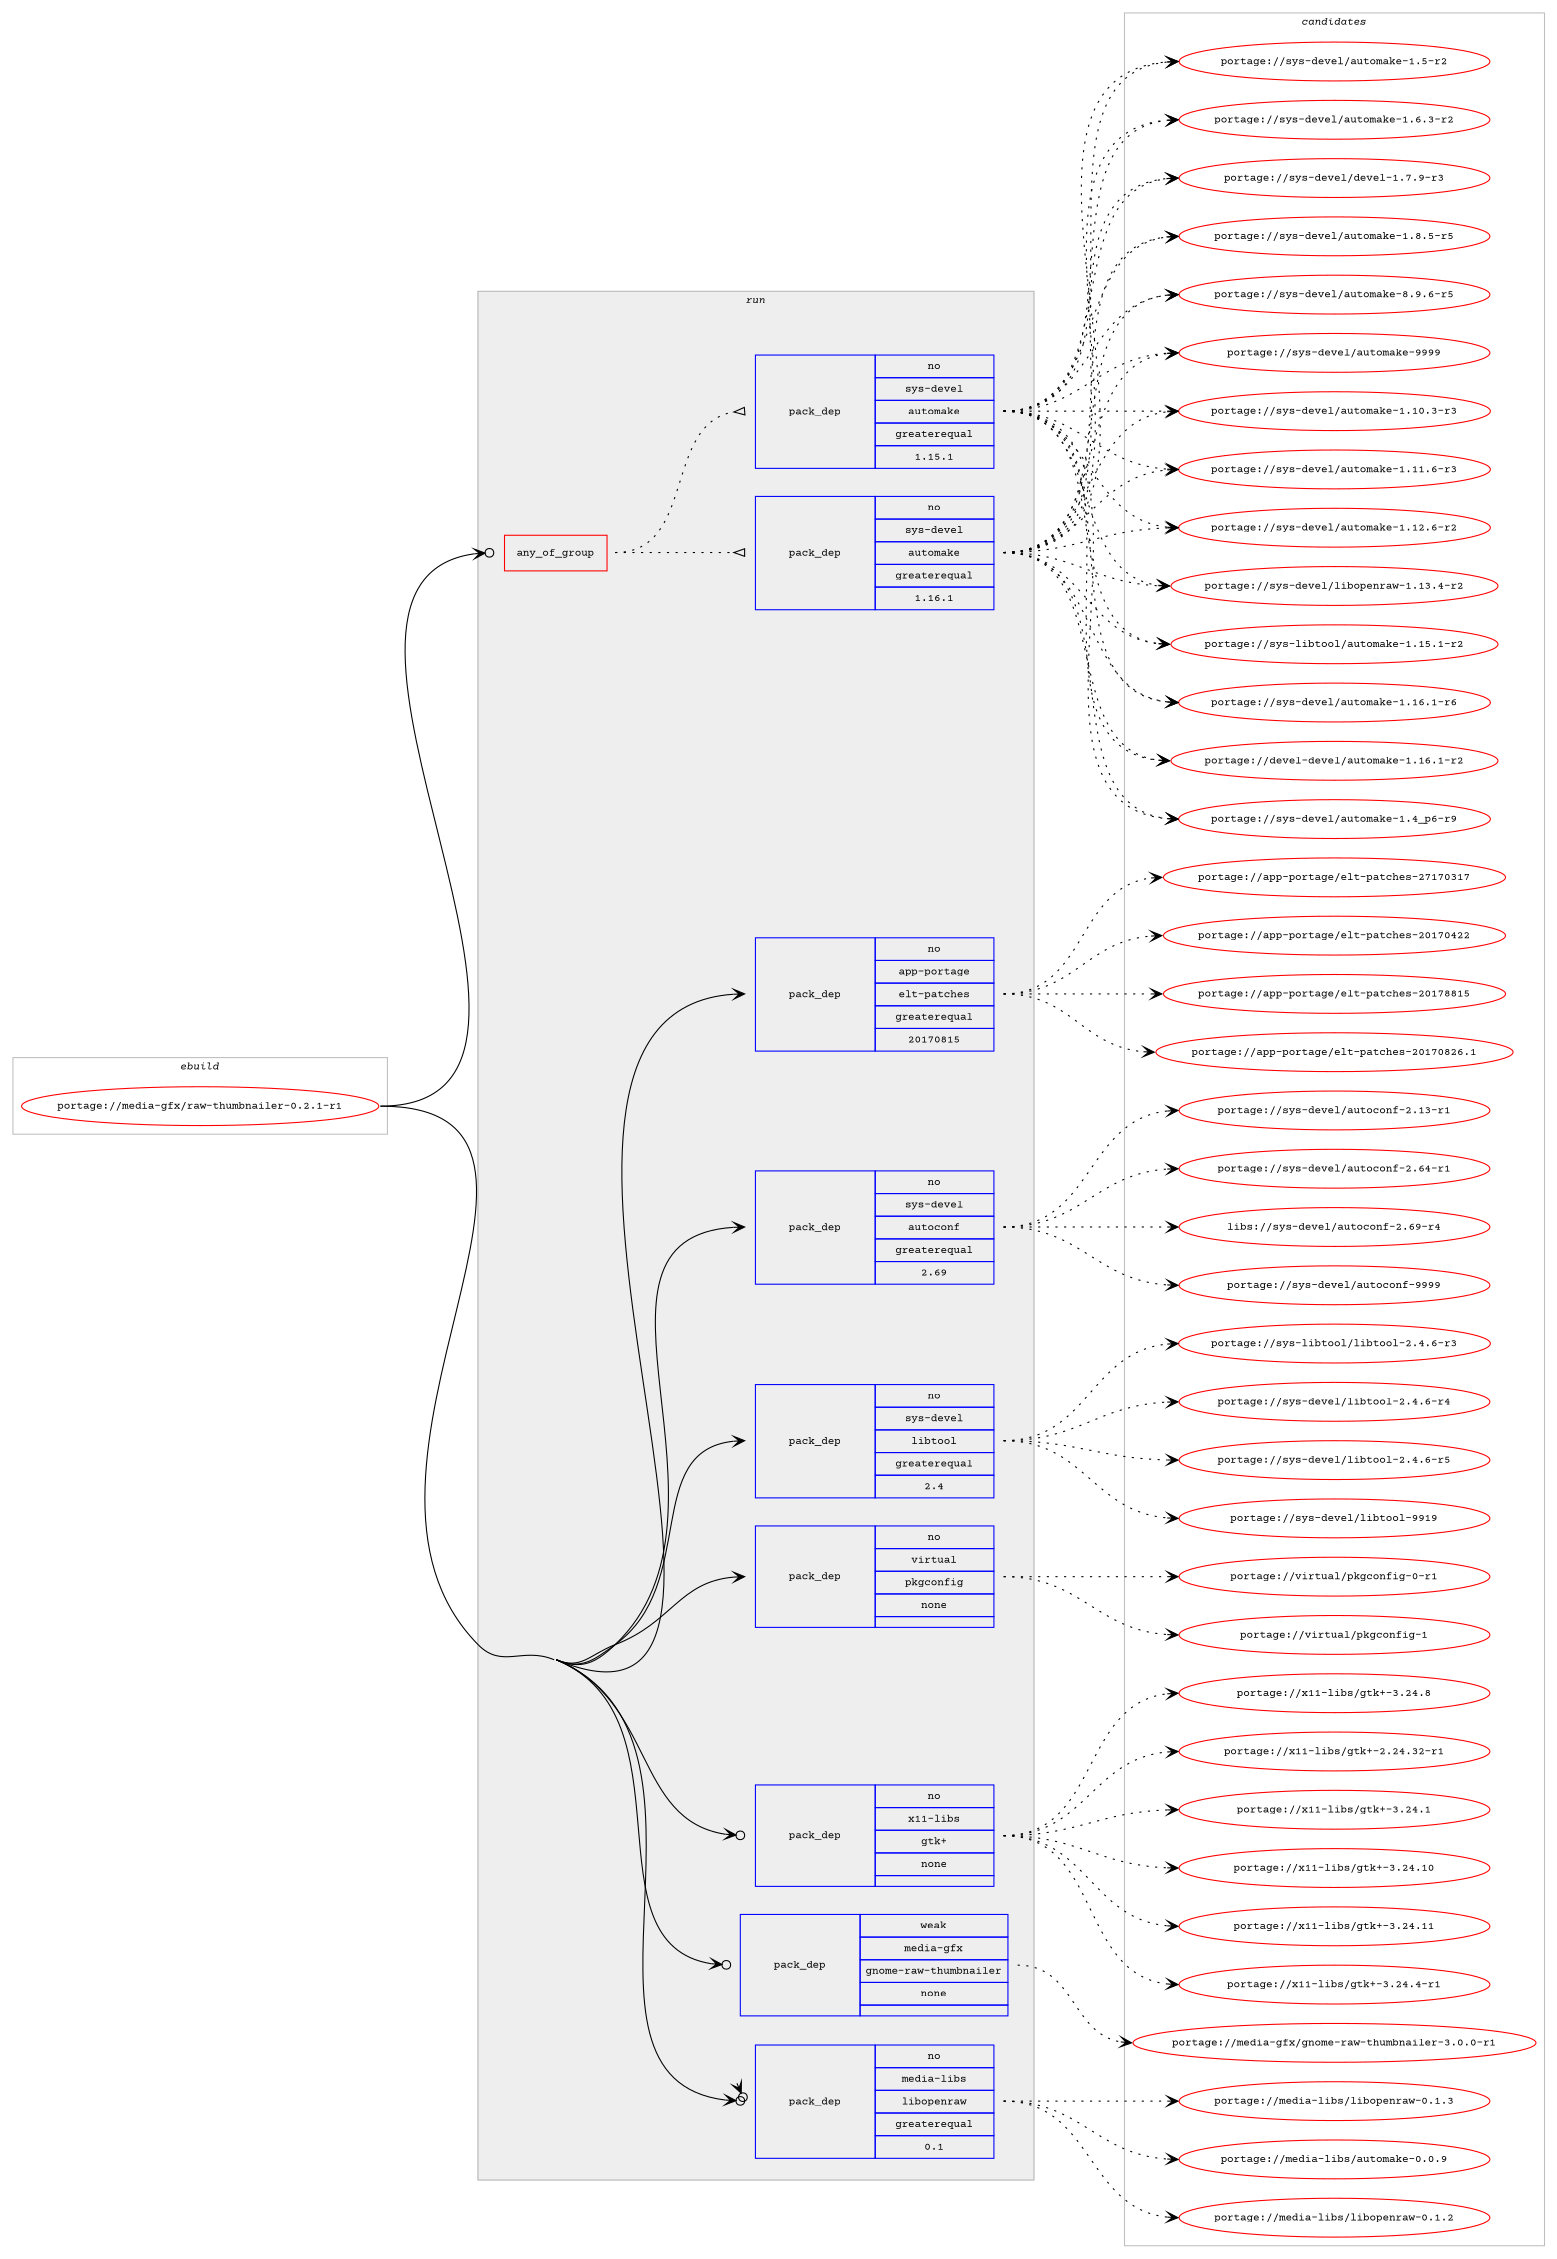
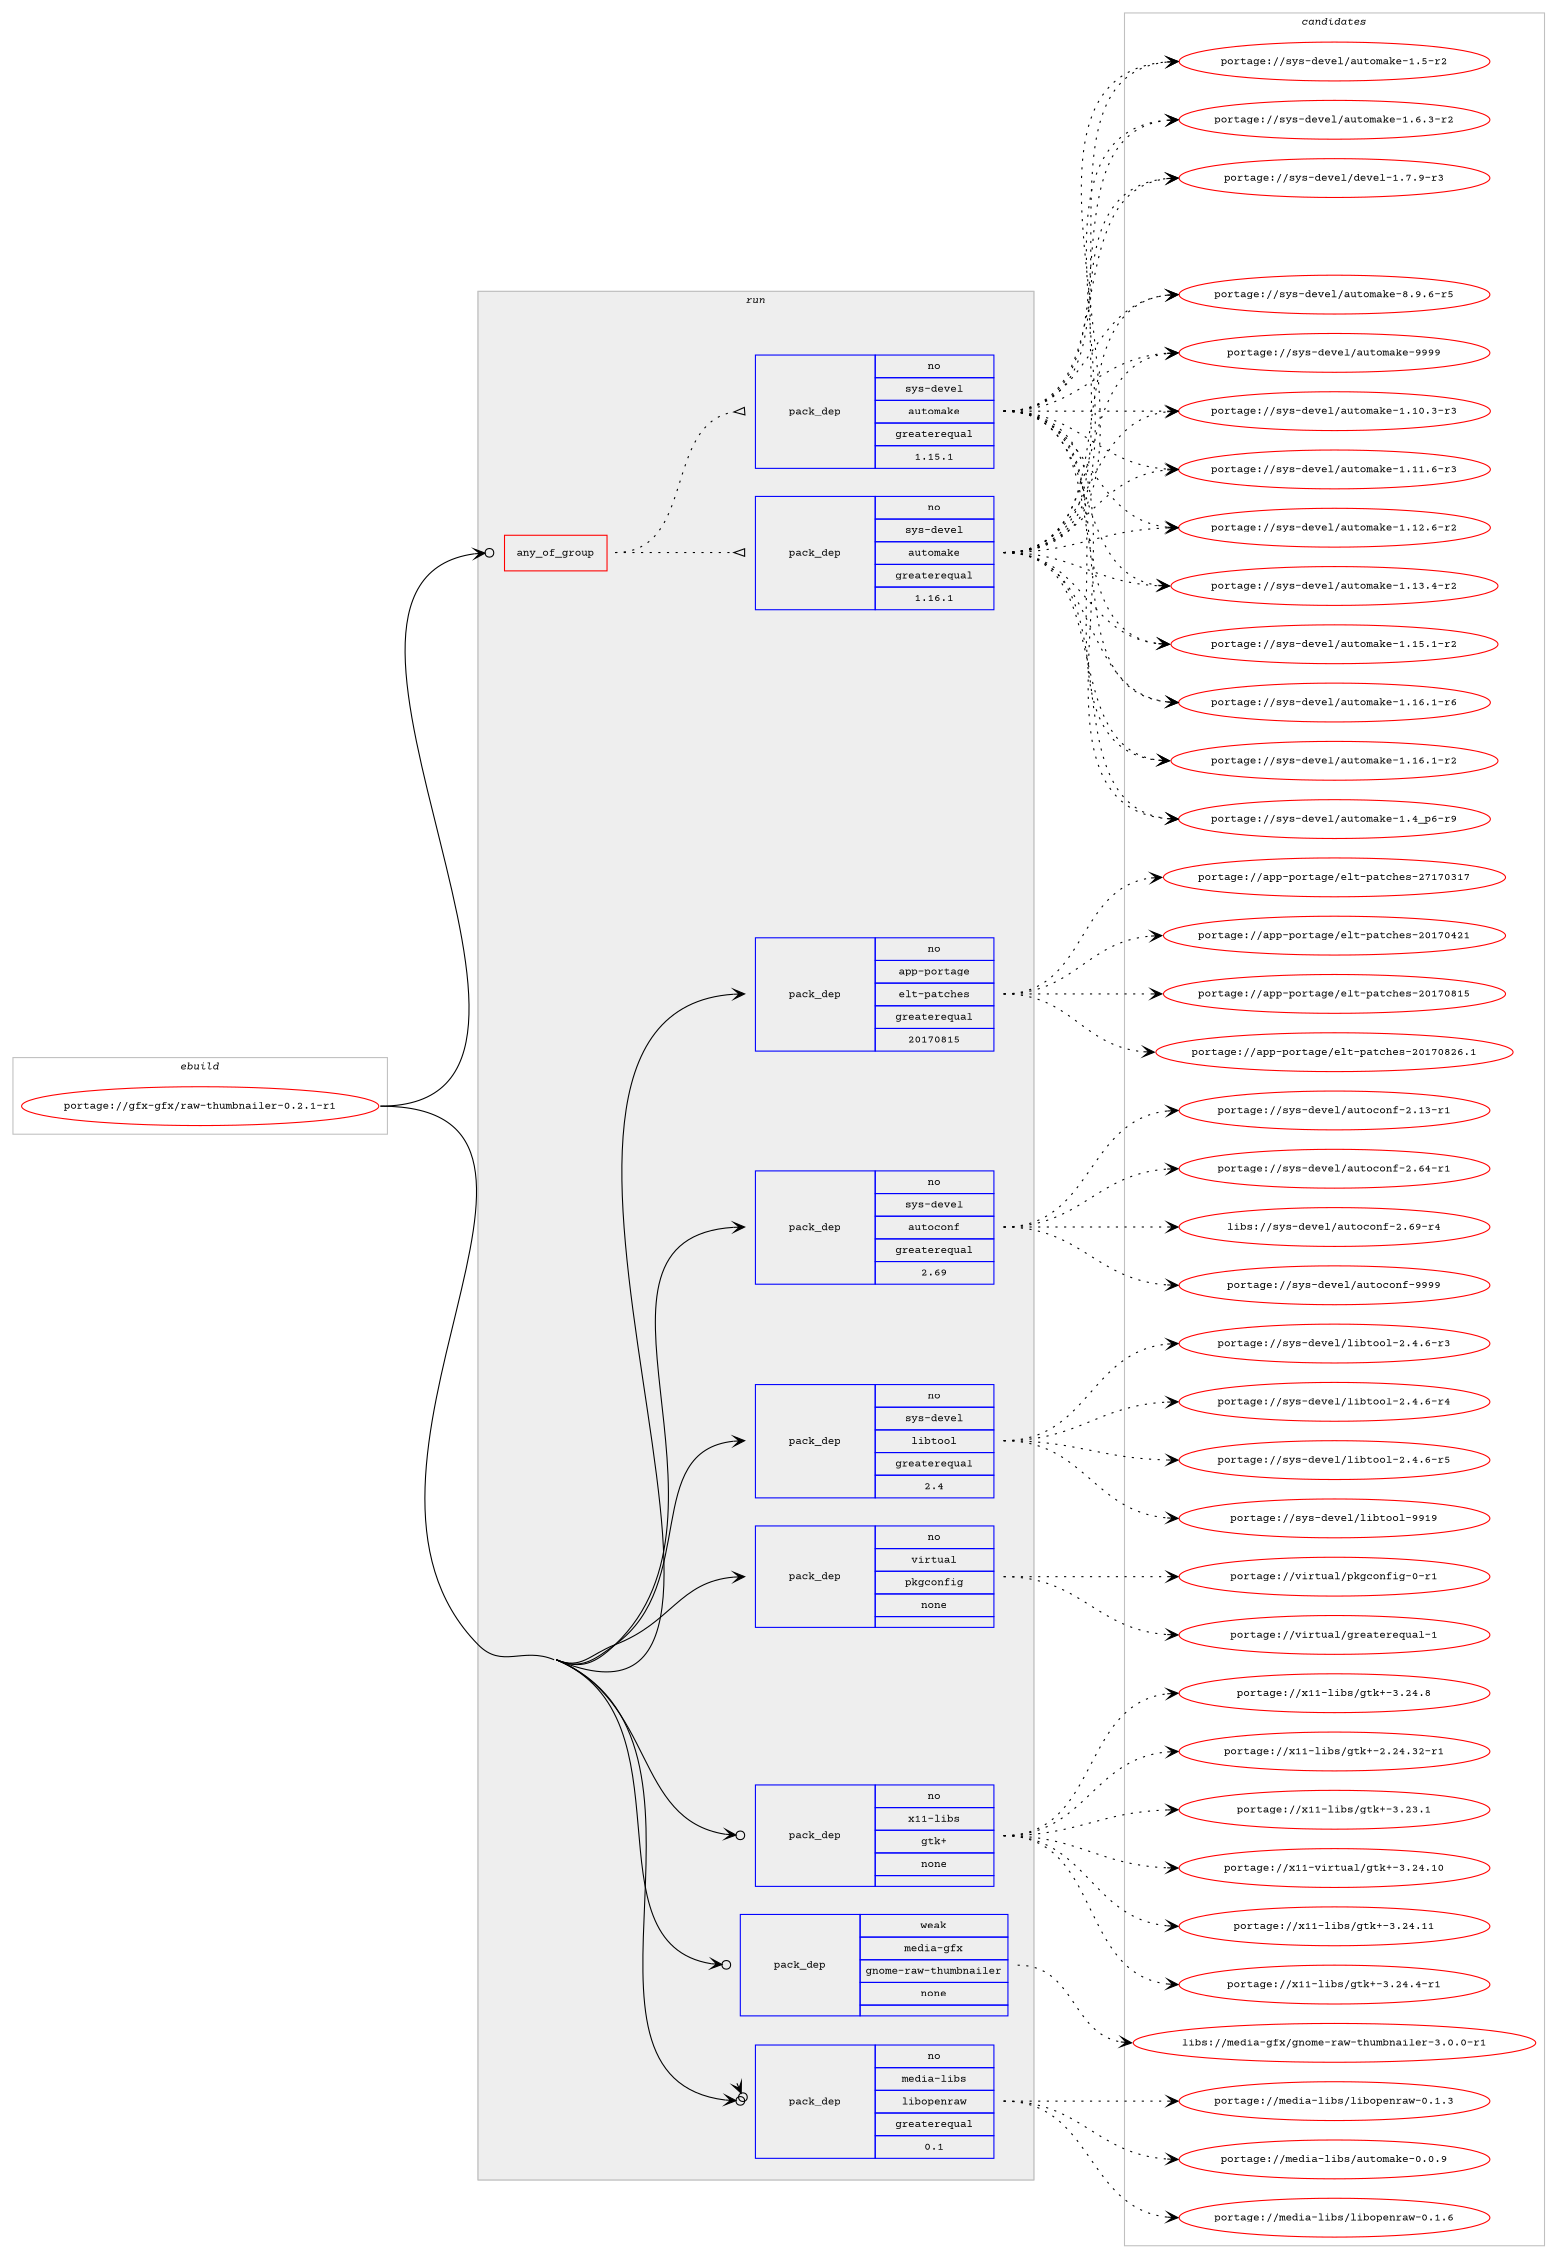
(1334, 236) -> none
(1334, 586) -> (1334, 586)
(1334, 644) -> (1334, 644)
(1334, 761) -> (1334, 761)
(1334, 936) -> (1334, 936)
(1334, 994) -> (1334, 994)
(200, 1106) -> (200, 1106)
(1334, 1344) -> (1334, 1344)
(1334, 1635) -> (1334, 1635)
(1334, 1810) -> (1334, 1810)
(1334, 1868) -> (1334, 1868)
(1334, 2043) -> (1334, 2043)
(1334, 2218) -> (1334, 2218)
